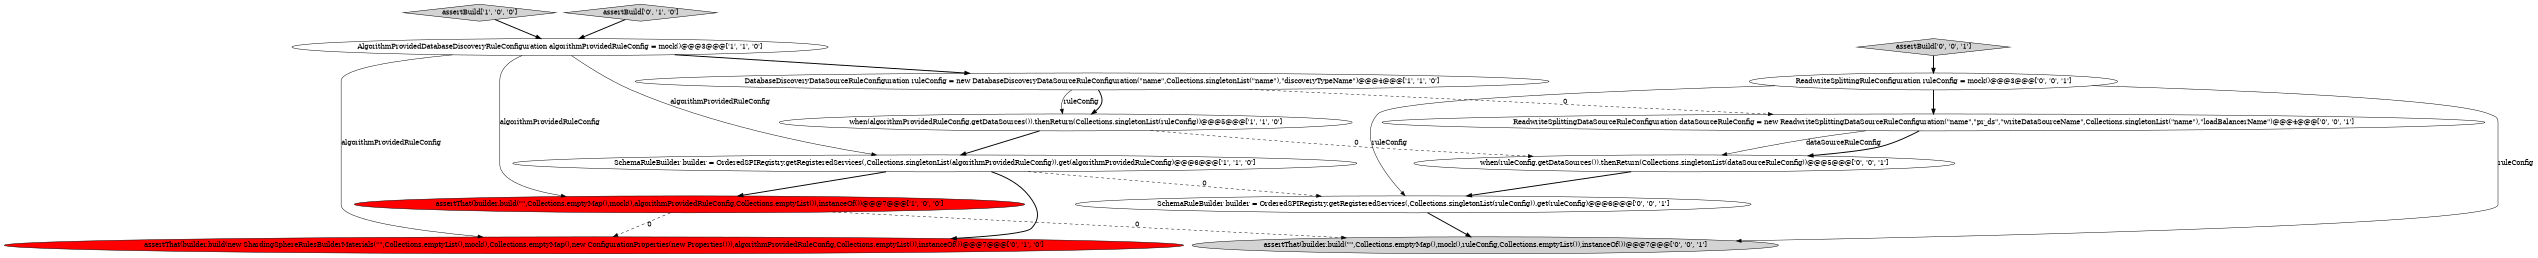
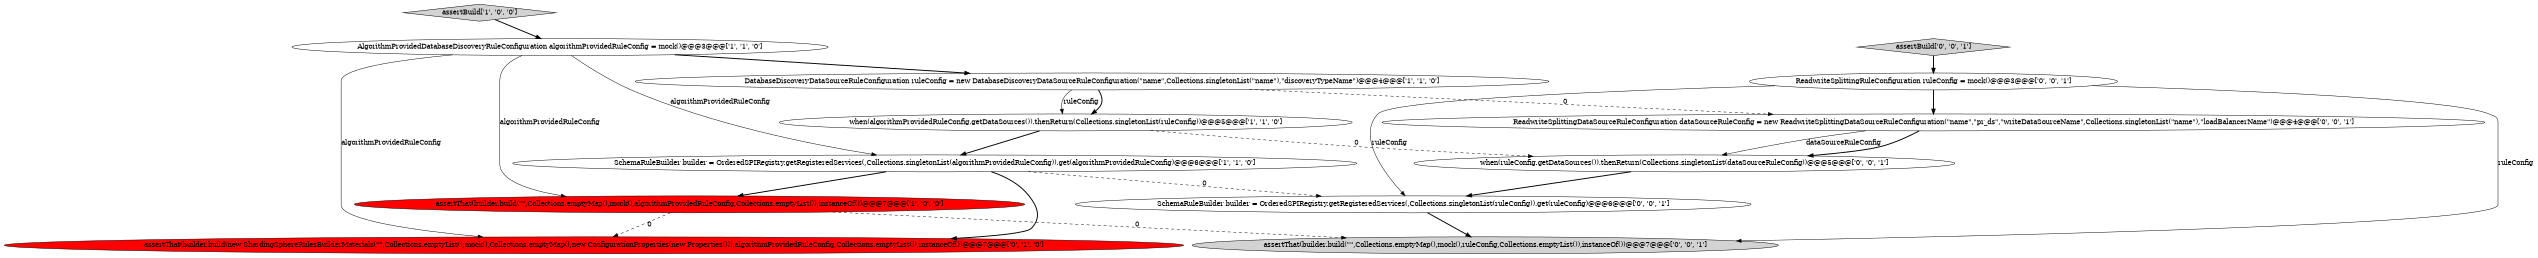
(641, 13) -> none
